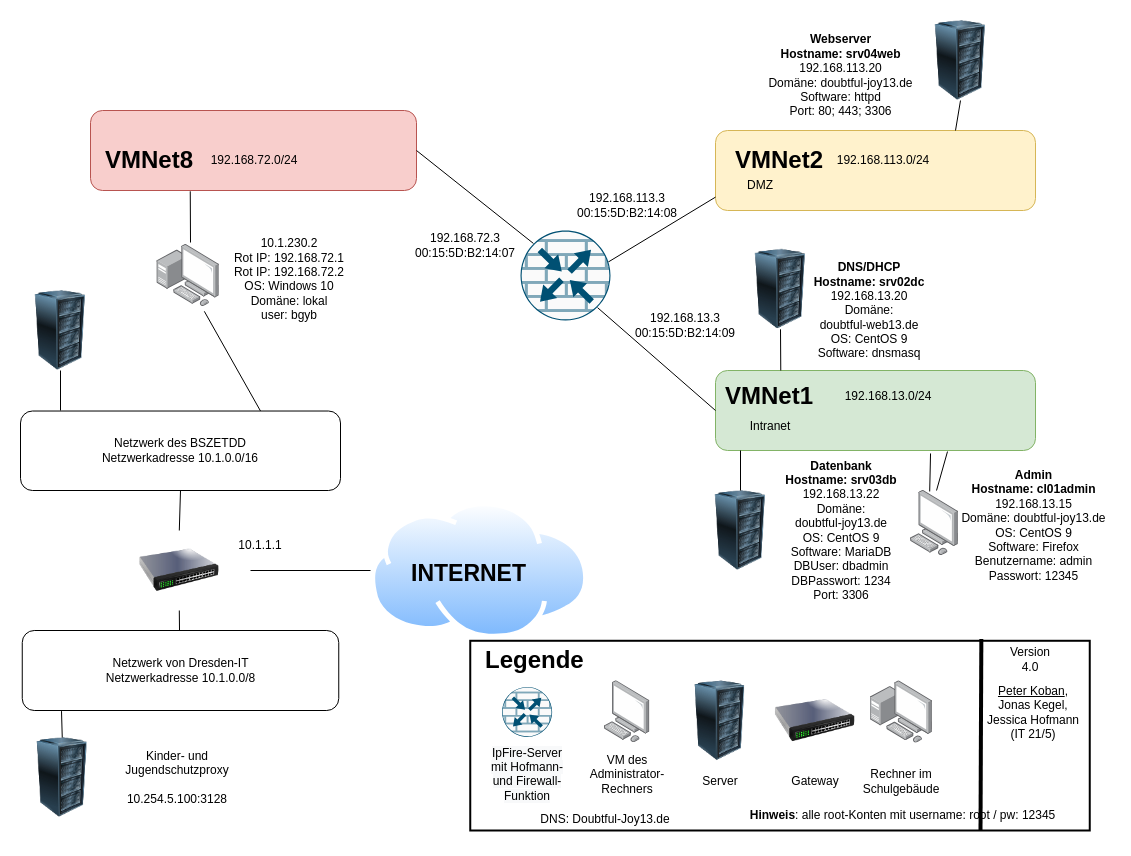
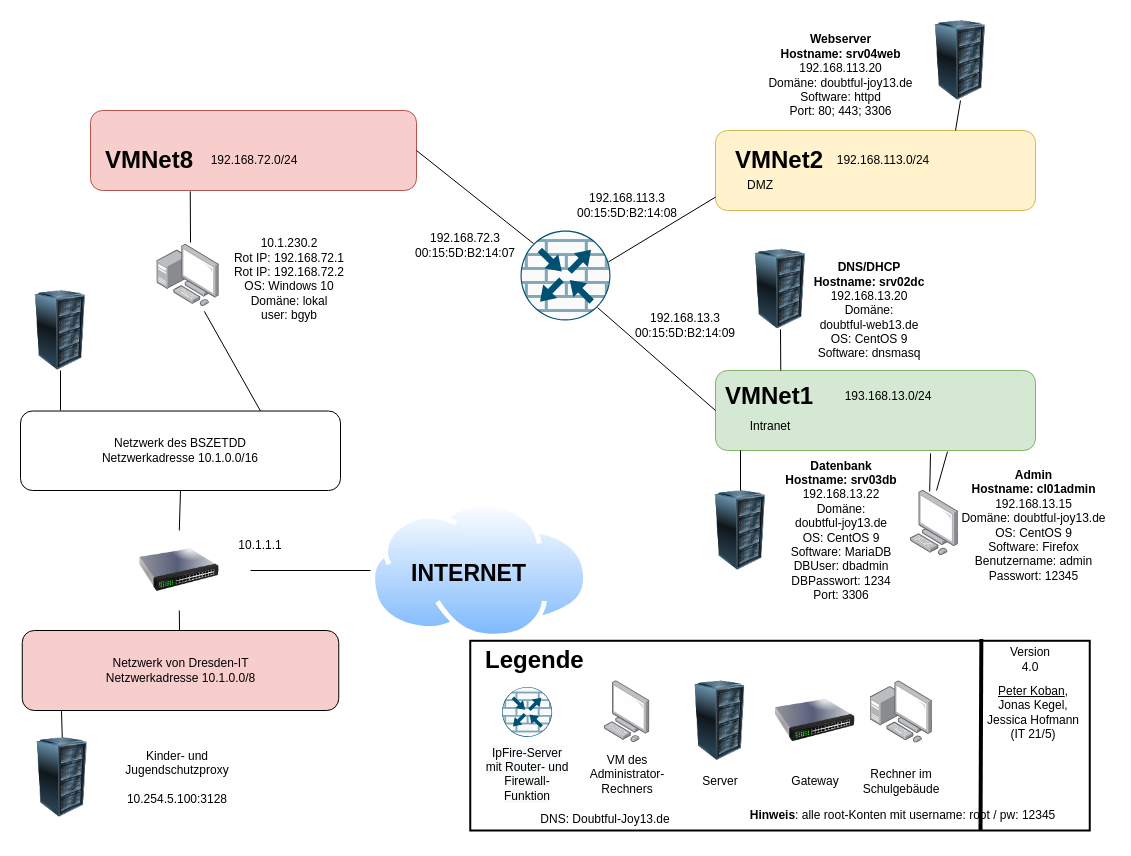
(889, 397) -> (889, 397)
(181, 671) -> (181, 671)
(528, 782) -> (528, 782)
